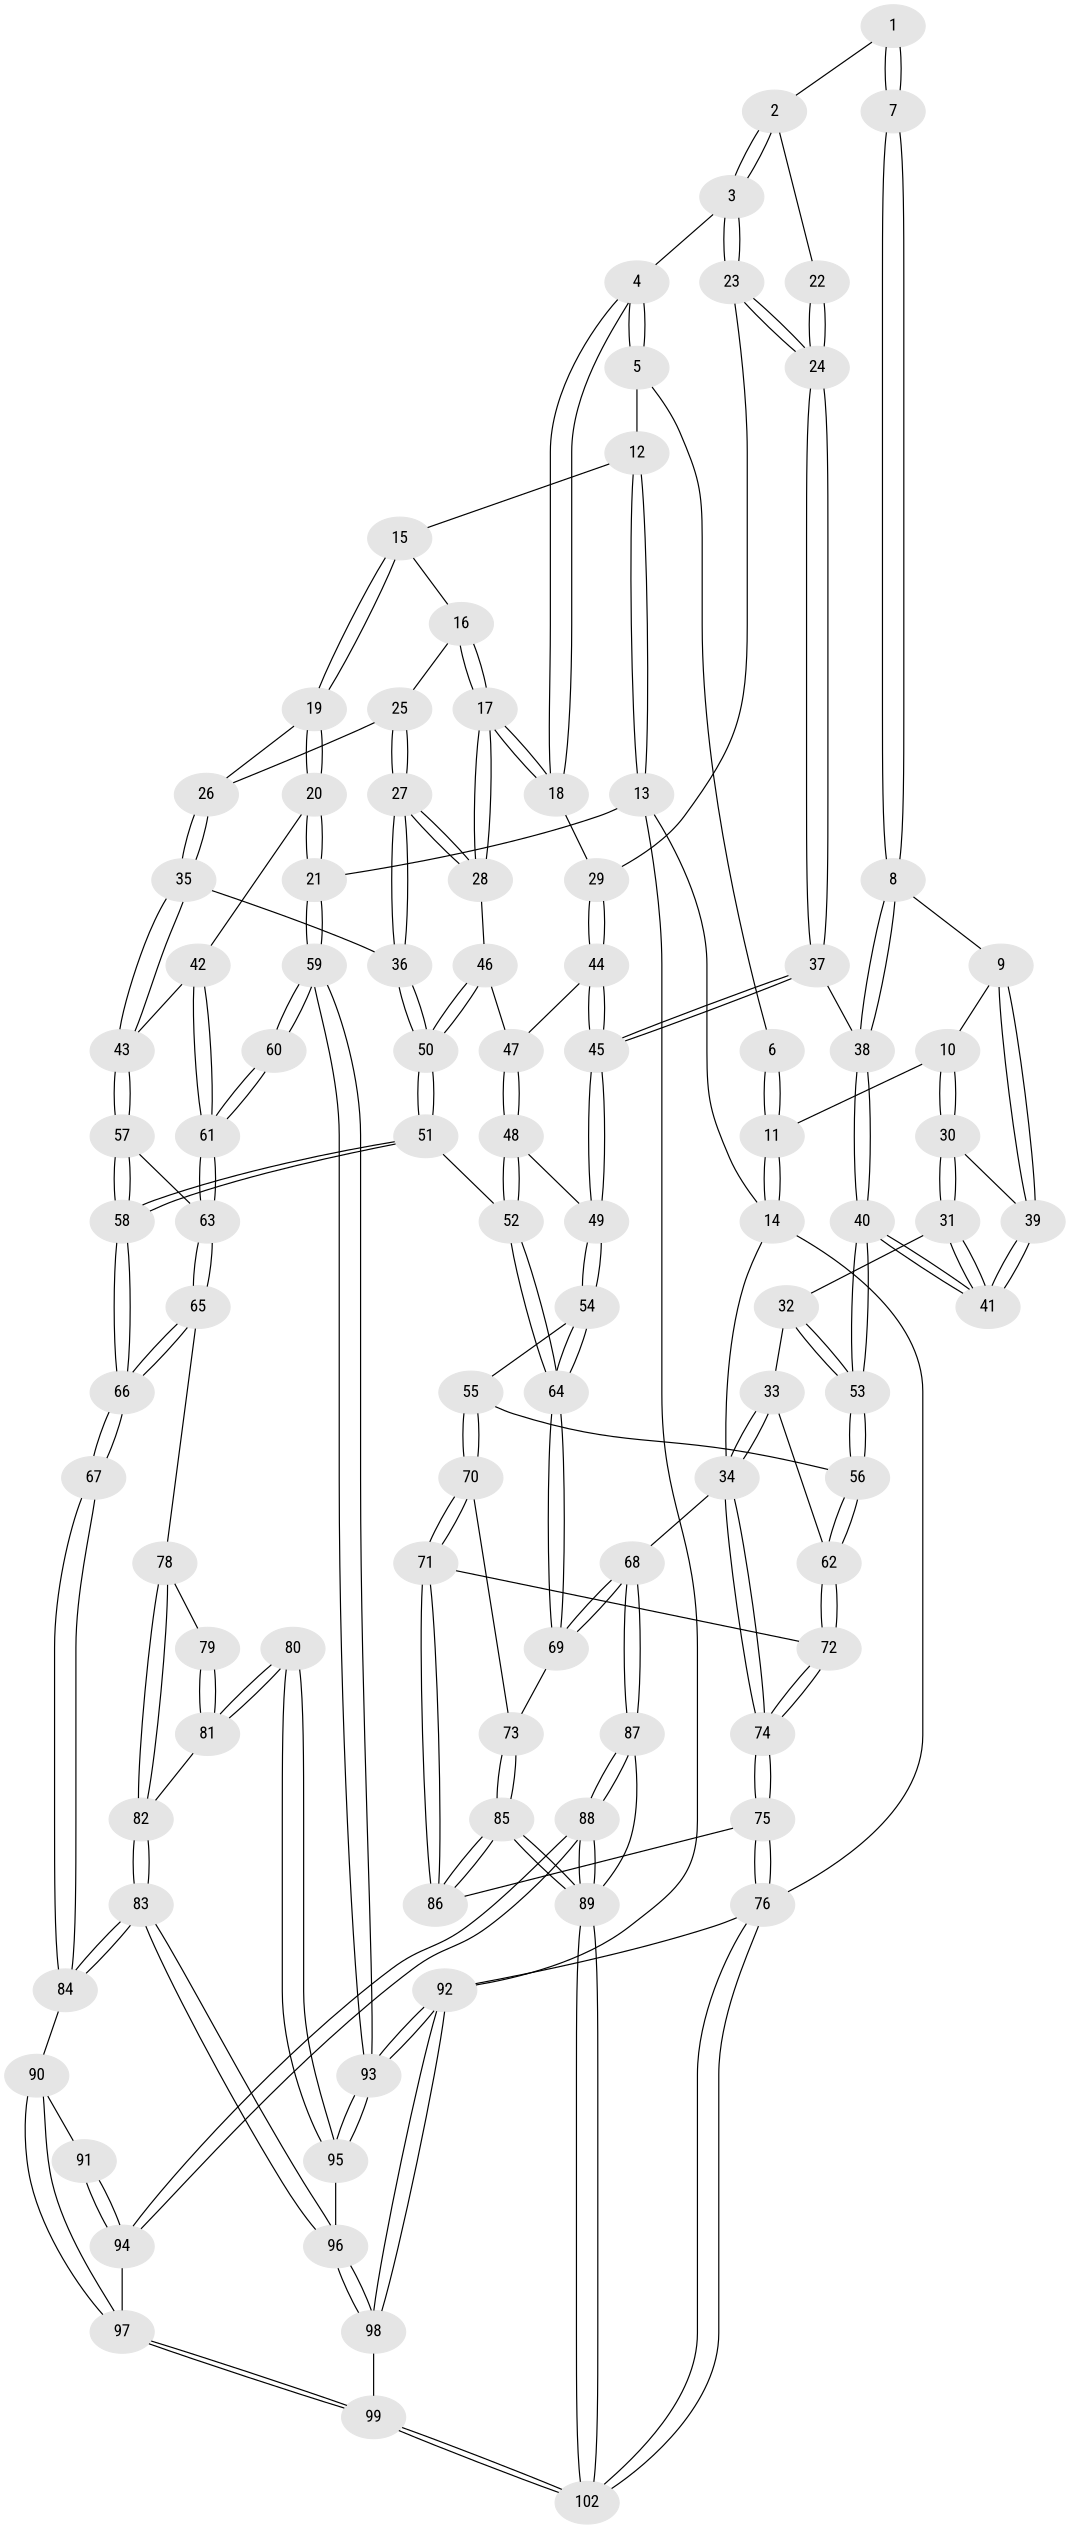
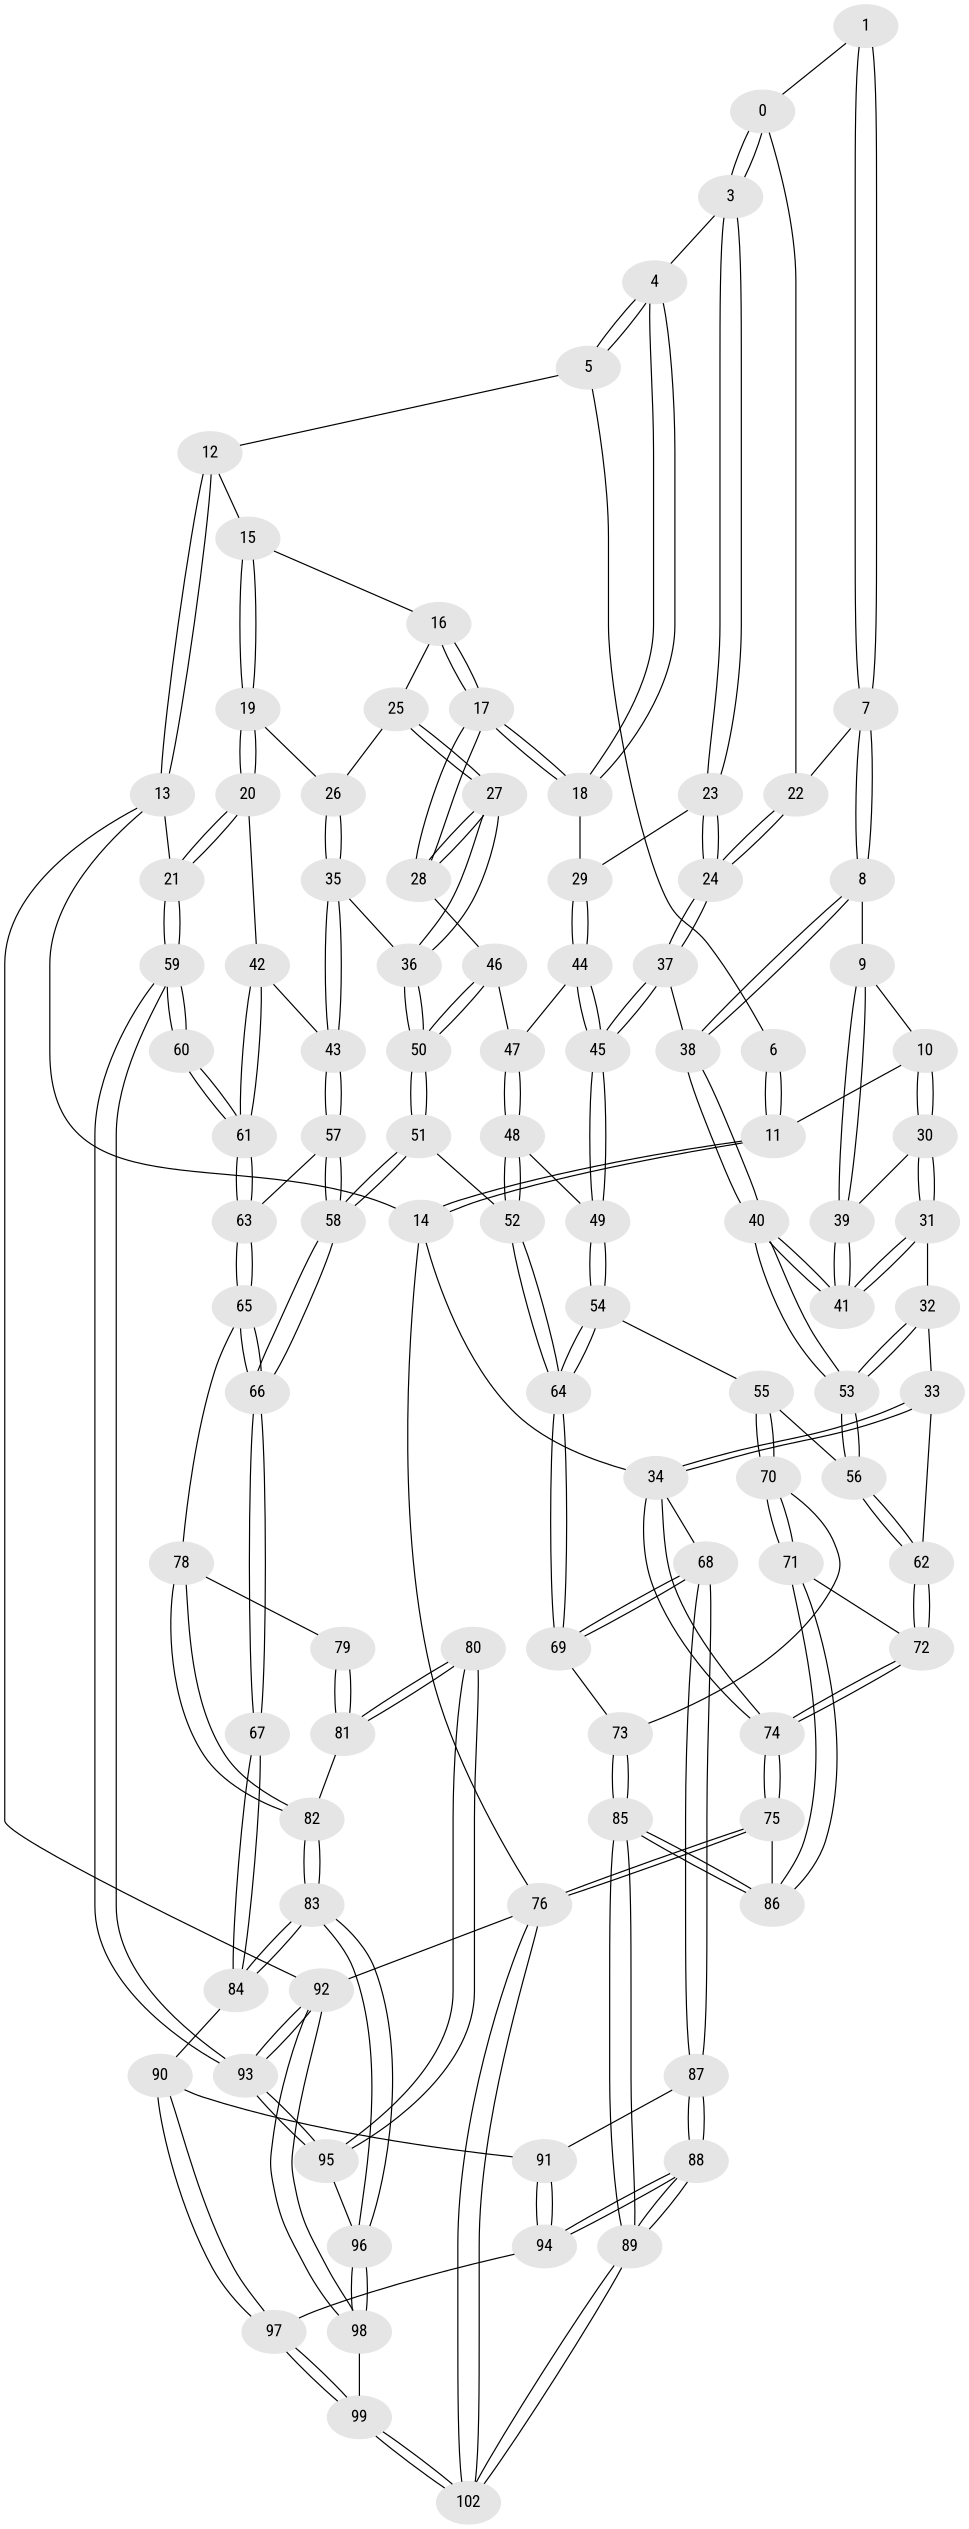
(775, 111) -> (763, 111)
none -> (831, 752)
(634, 1825) -> (620, 2118)
